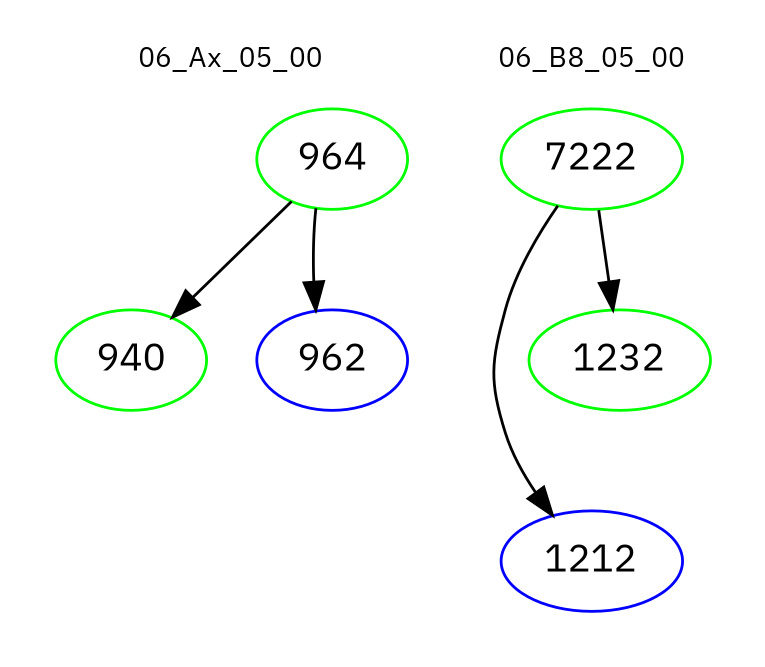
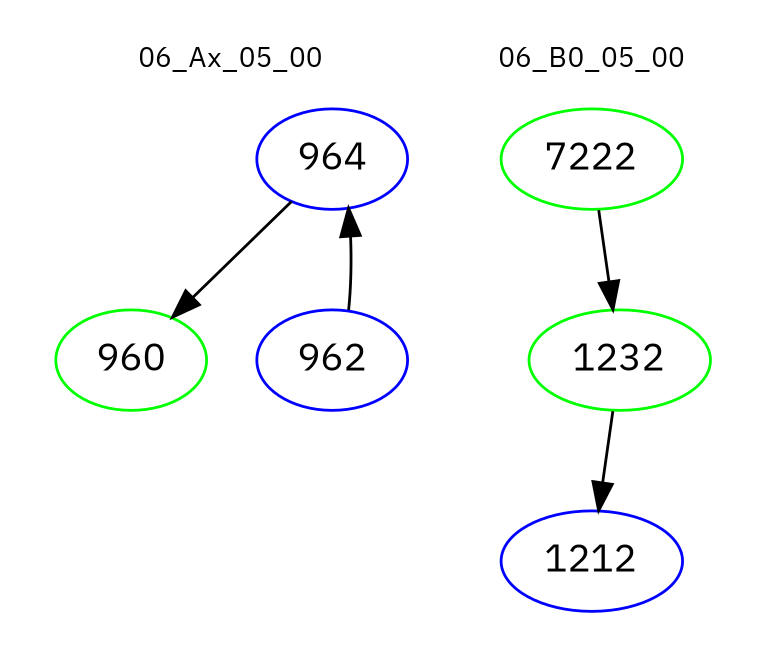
(592, 60) -> (592, 60)
(332, 159) -> (332, 159)
(314, 245) -> (351, 273)
(497, 346) -> (608, 447)
(131, 360) -> (131, 360)
